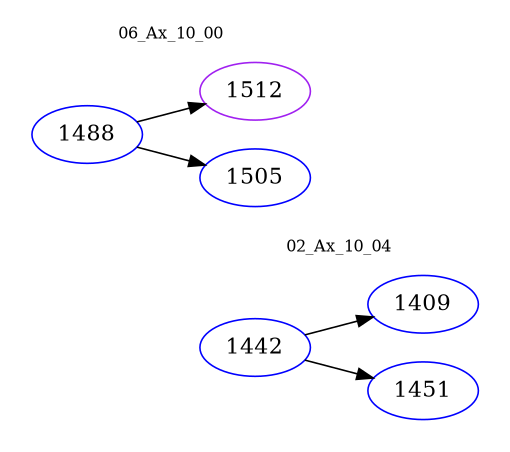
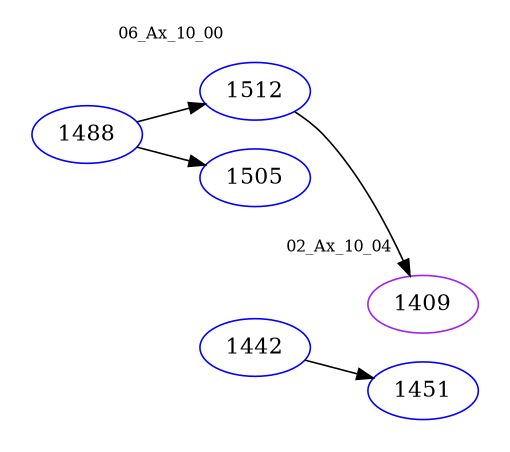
(255, 91) -> (255, 91)
(423, 304) -> (423, 304)
(331, 328) -> (358, 179)
